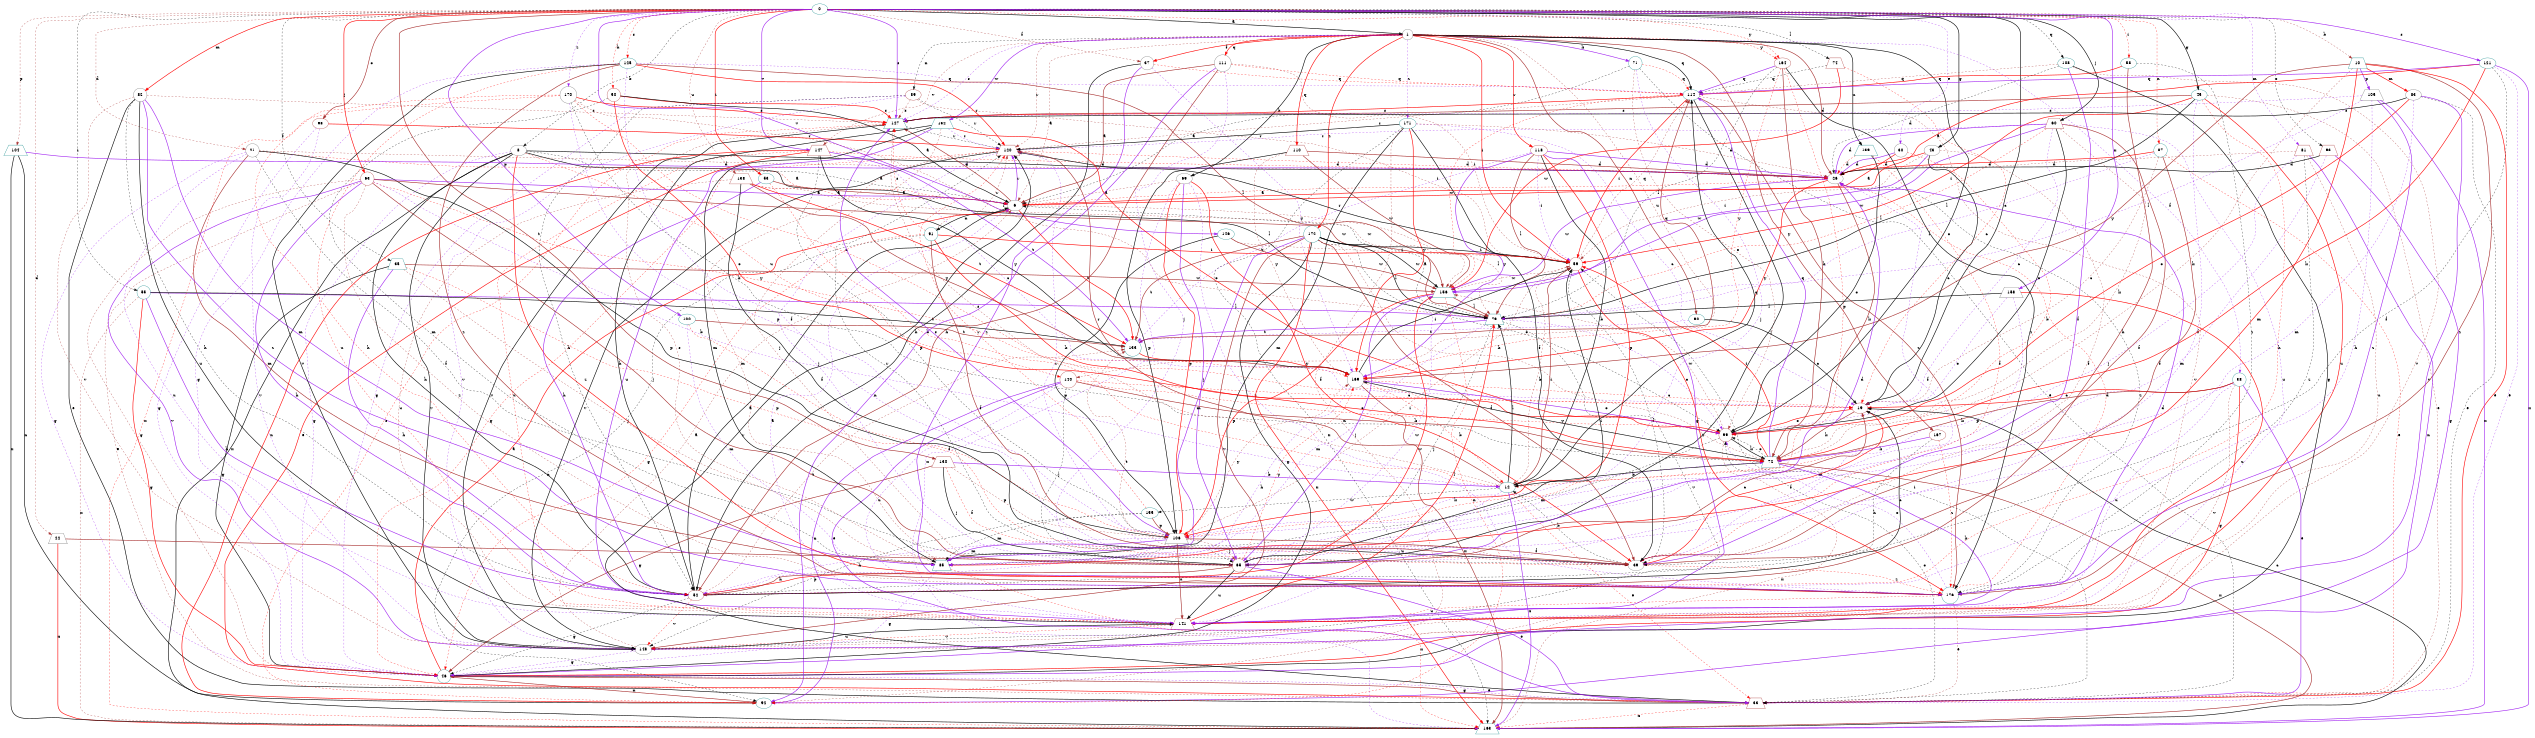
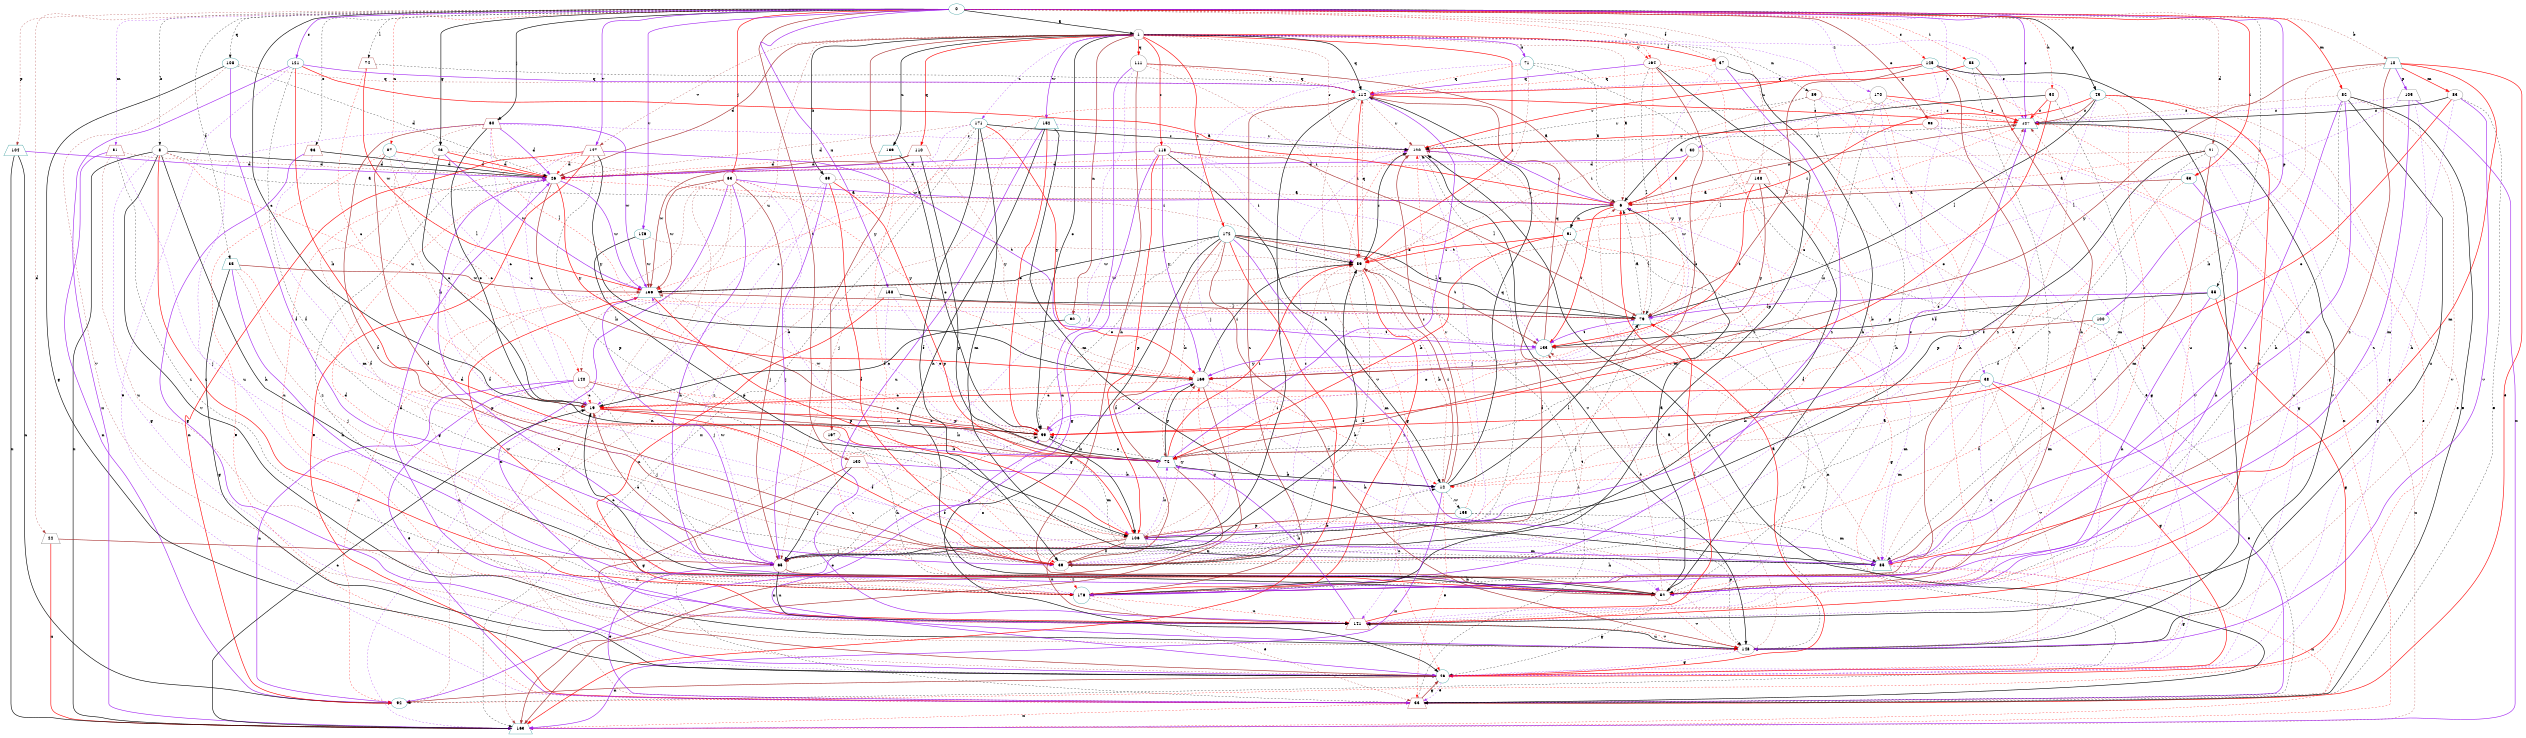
(936, 202) -> none
(1295, 363) -> (1372, 357)
(1485, 609) -> (1271, 518)
